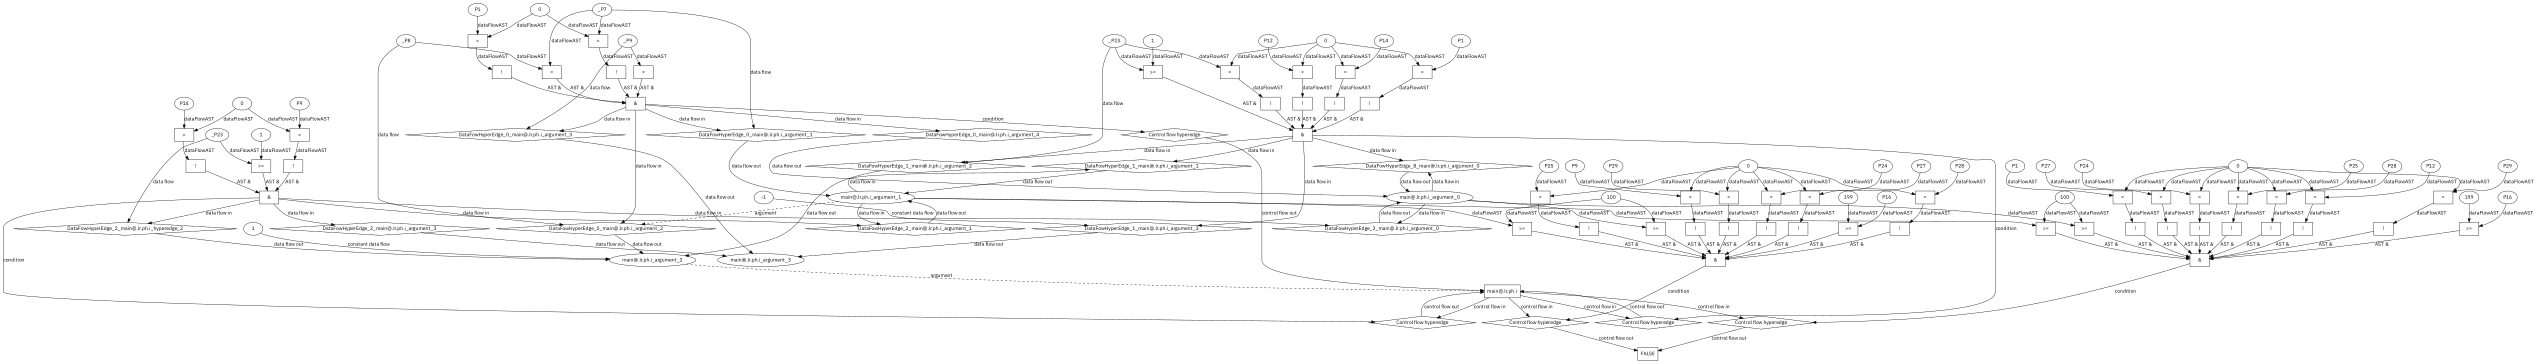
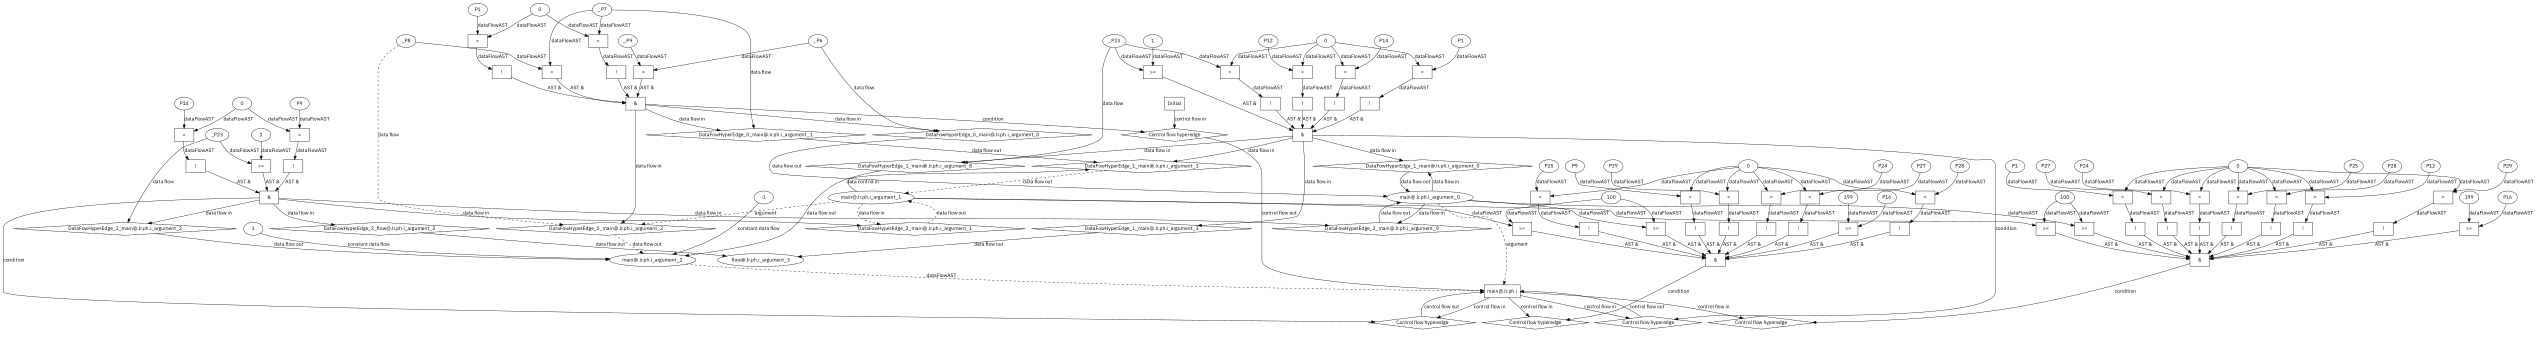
none -> (818, 41)
none -> (1174, 104)
(515, 135) -> none
(982, 135) -> (982, 135)
(915, 166) -> (915, 166)
(1423, 166) -> (1423, 166)
(863, 182) -> (863, 182)
(1007, 182) -> (1007, 182)
(758, 186) -> (947, 150)
(381, 200) -> (381, 200)
(932, 208) -> (932, 208)
(889, 214) -> (721, 234)
(859, 216) -> (859, 216)
none -> (1497, 224)
(125, 229) -> (125, 229)
(380, 229) -> (380, 229)
(1382, 229) -> (1382, 229)
(628, 243) -> (628, 243)
(761, 260) -> (761, 260)
(942, 276) -> (942, 276)
(1648, 354) -> none
